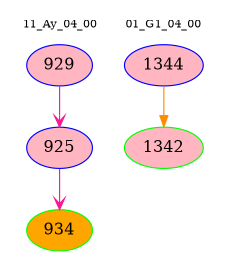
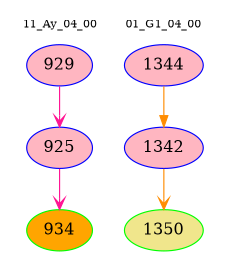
(164, 148) -> (164, 148)
none -> (164, 230)
